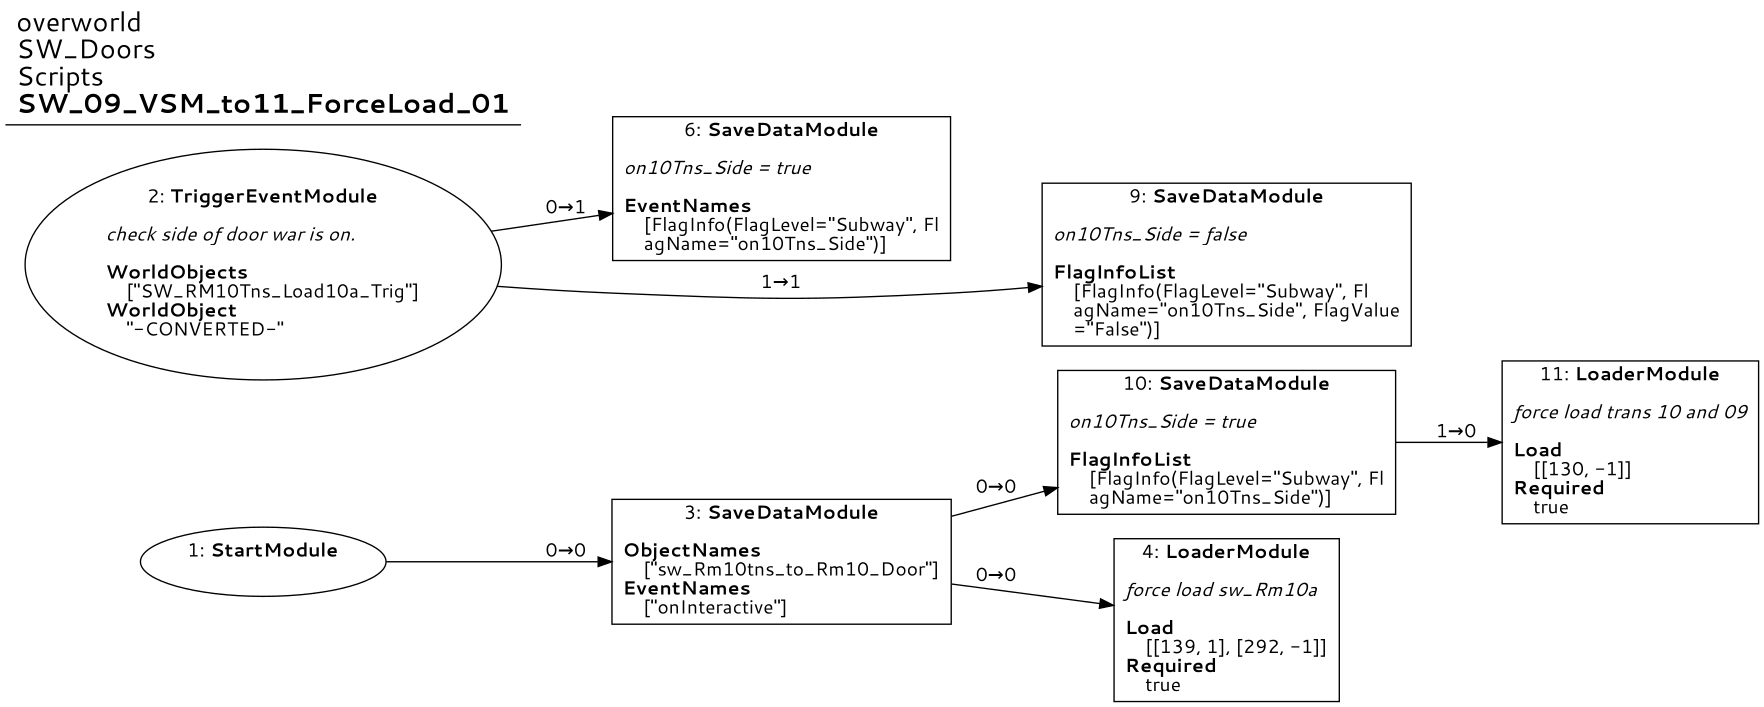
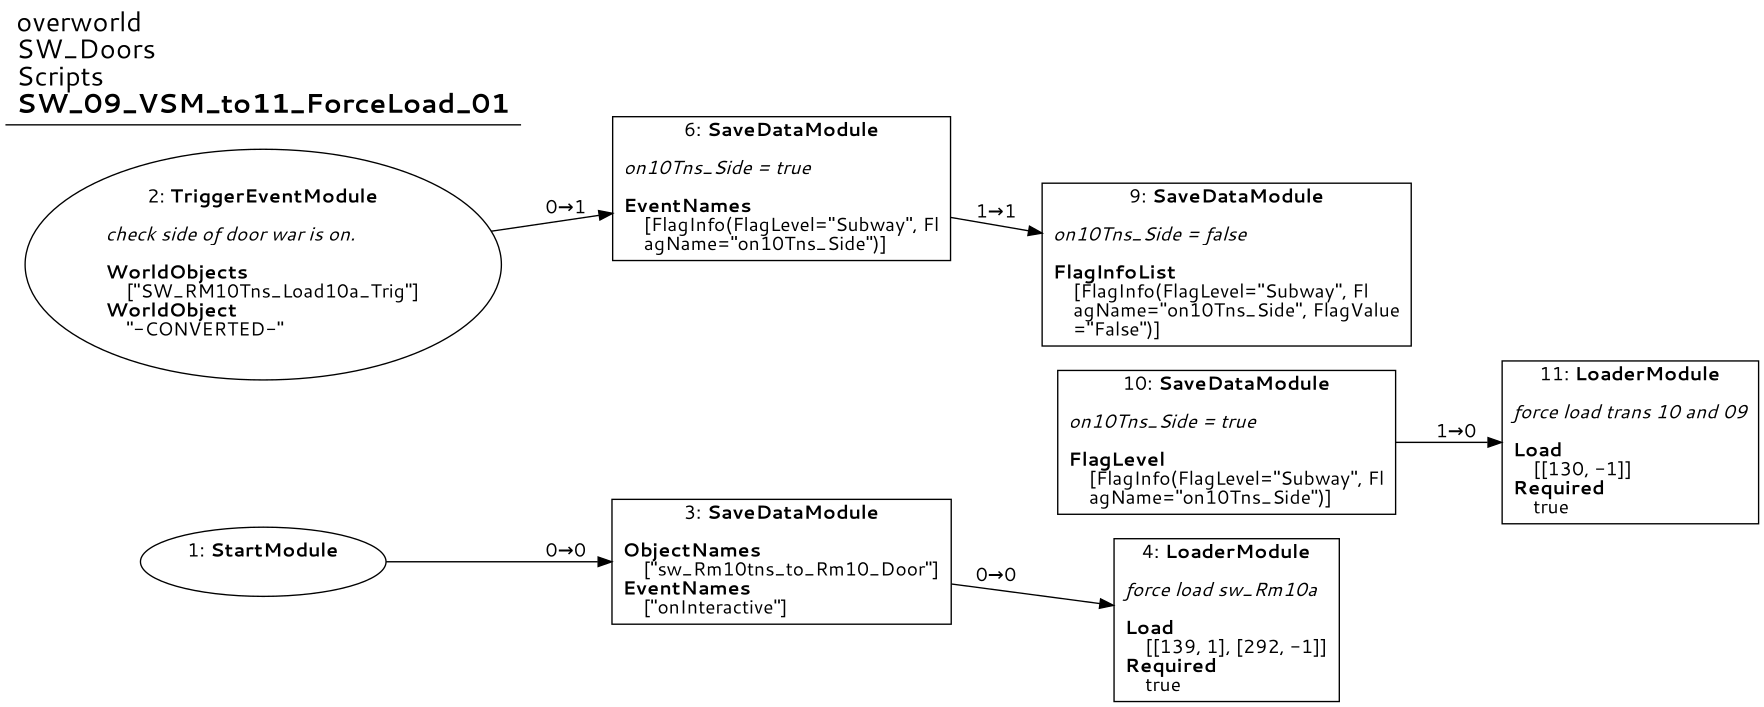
(763, 298) -> (990, 224)
(1130, 460) -> (1117, 460)
(998, 504) -> none
